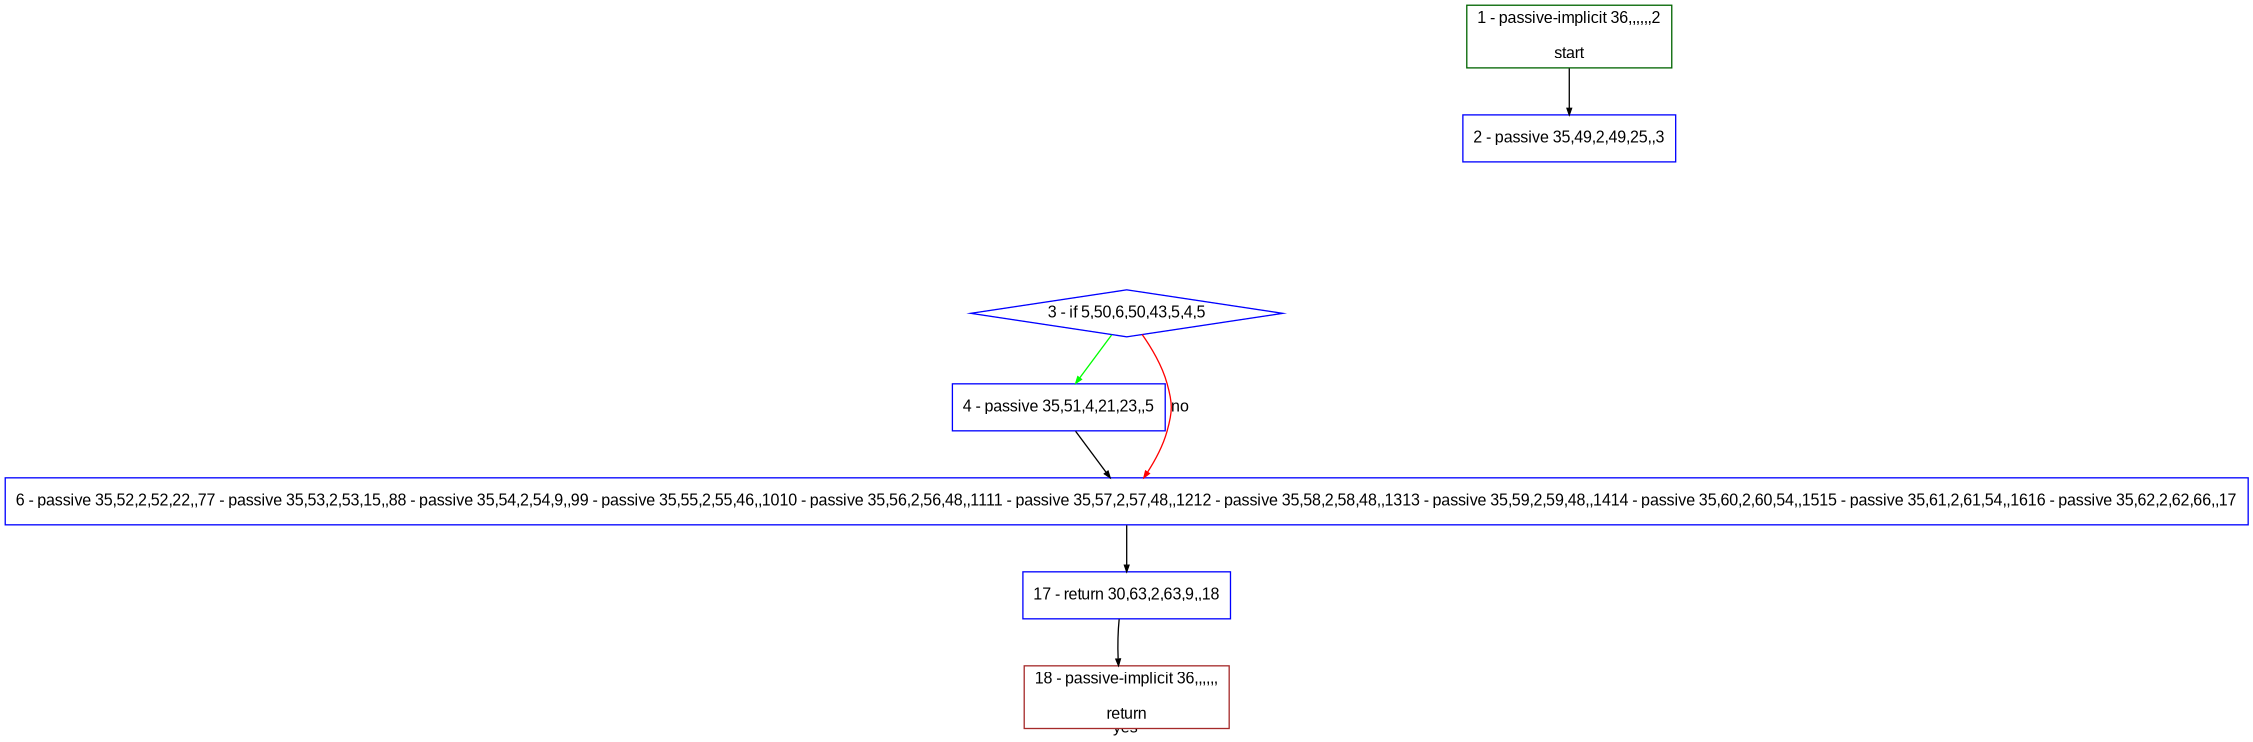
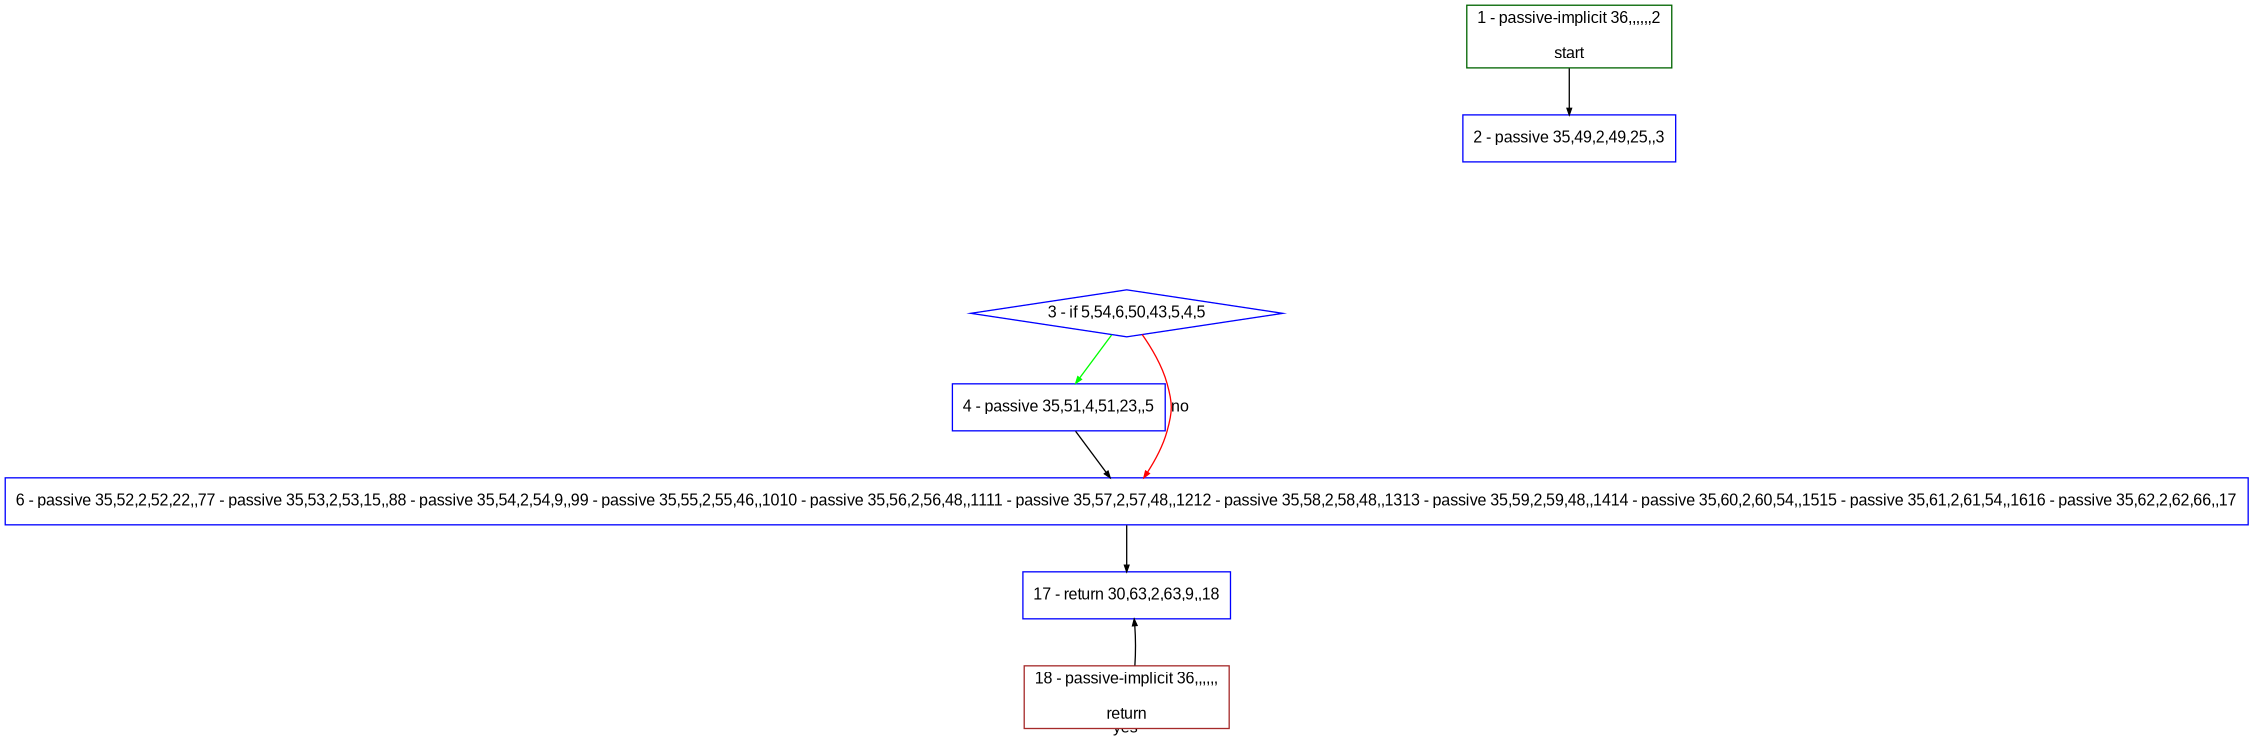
(1127, 313) -> (1127, 313)
(1059, 407) -> (1059, 407)
(1118, 639) -> (1136, 646)
